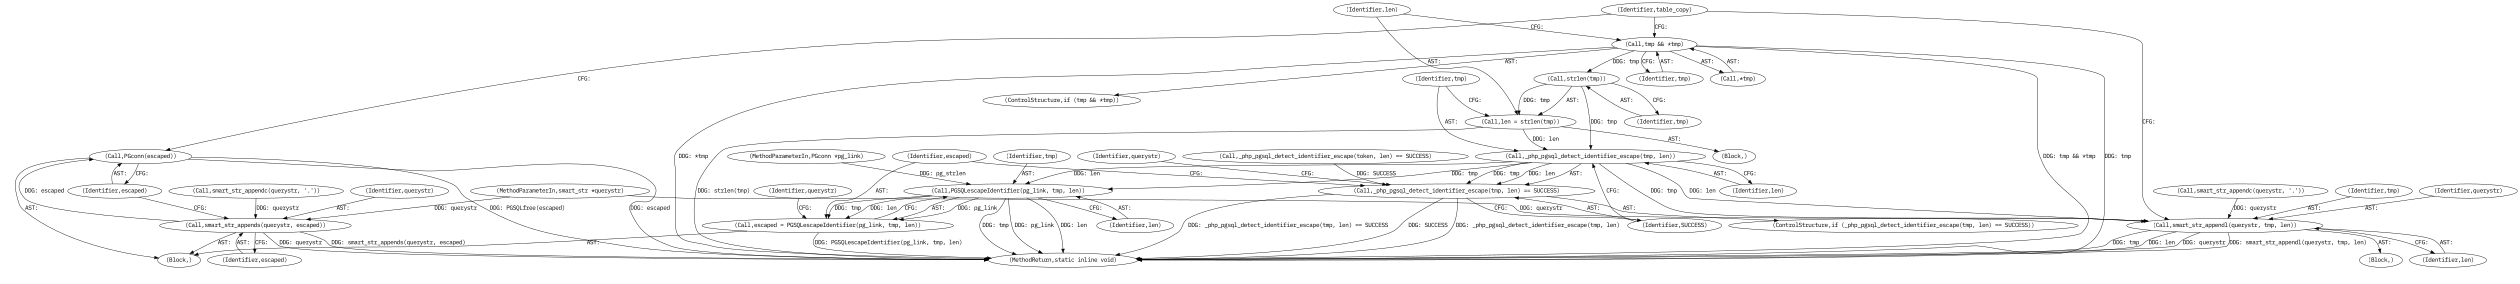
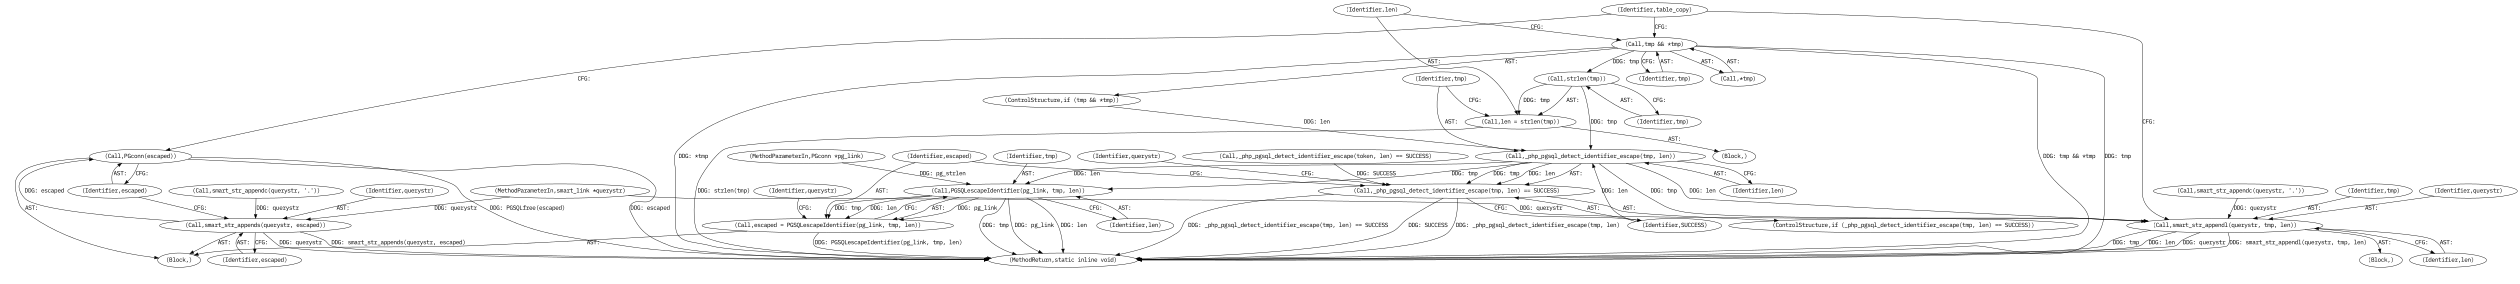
(1531, 141) -> (1304, 128)
(560, 191) -> (560, 191)
(1615, 191) -> (1615, 191)
